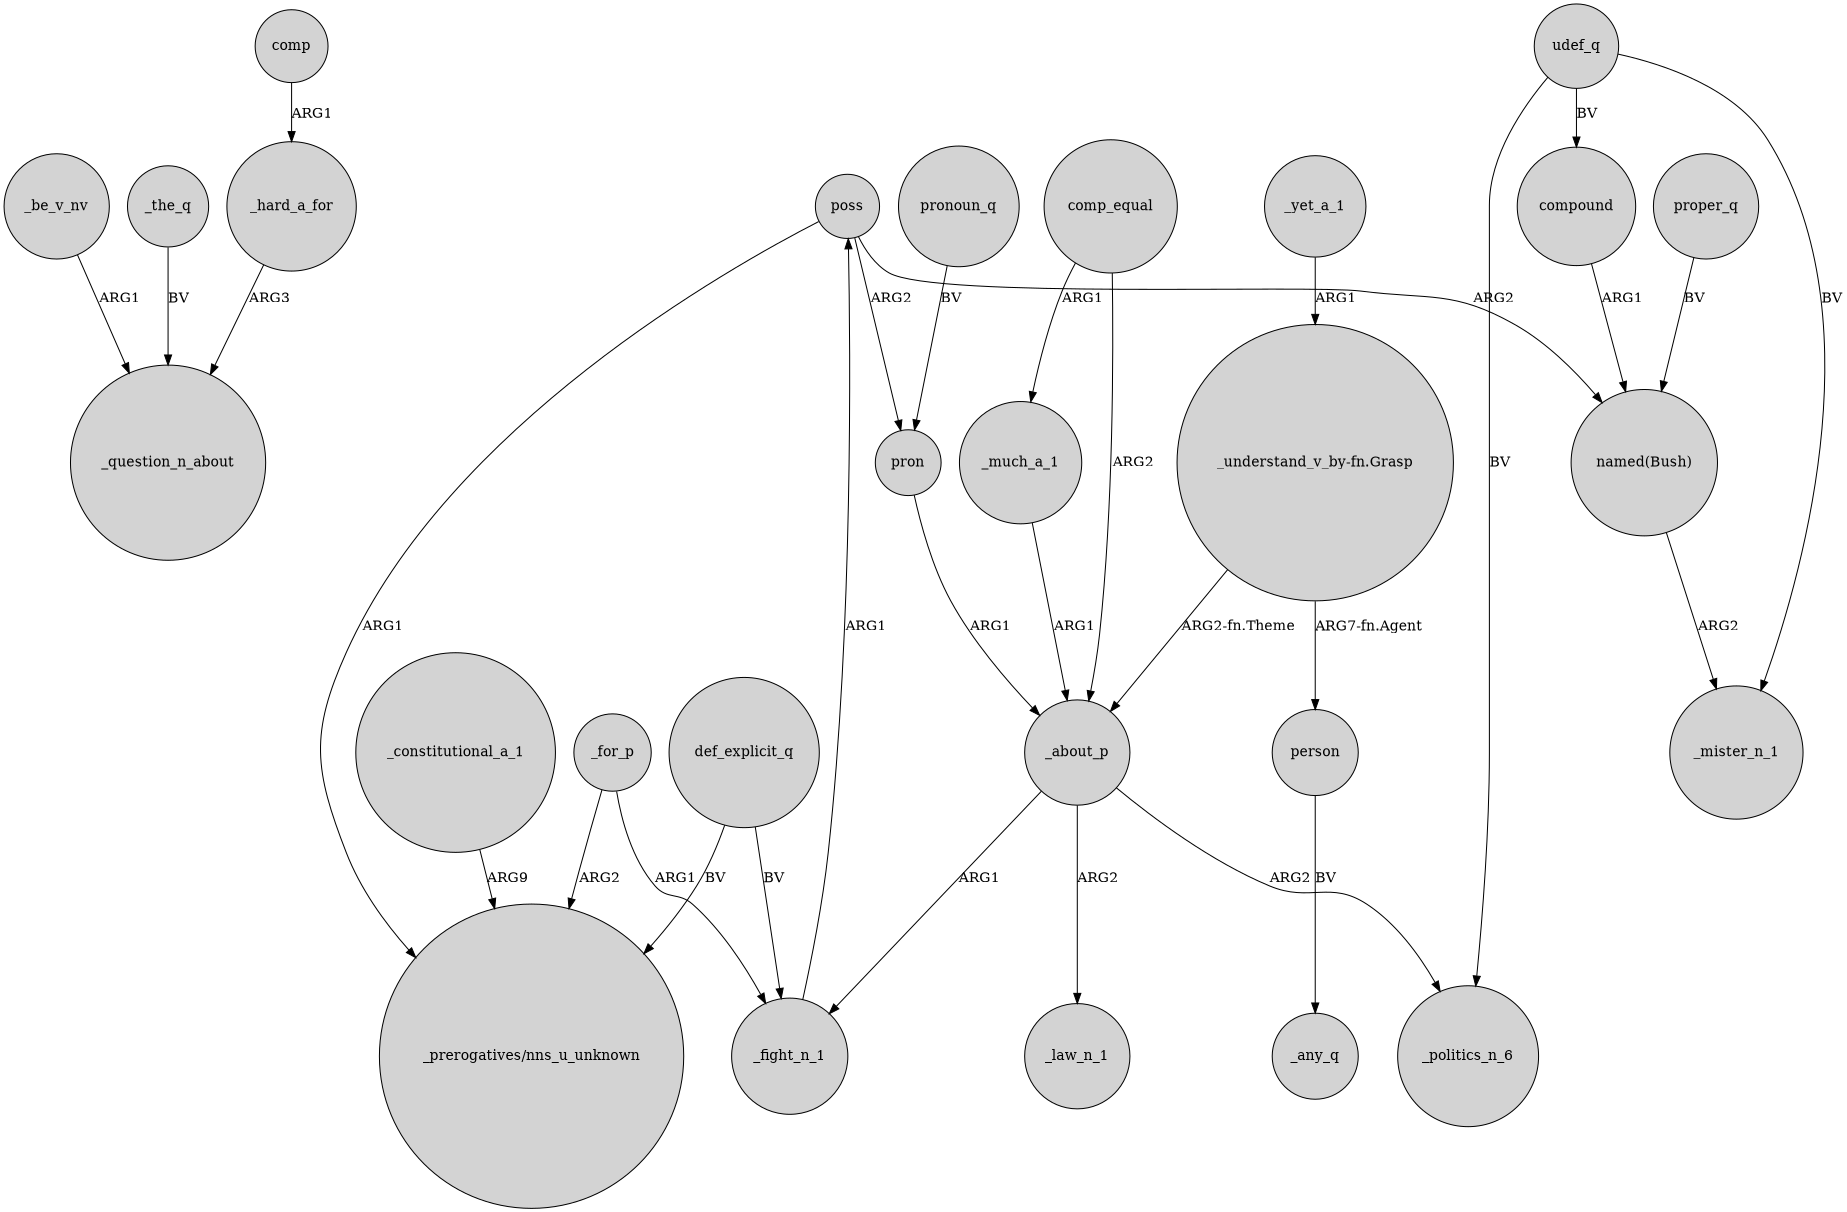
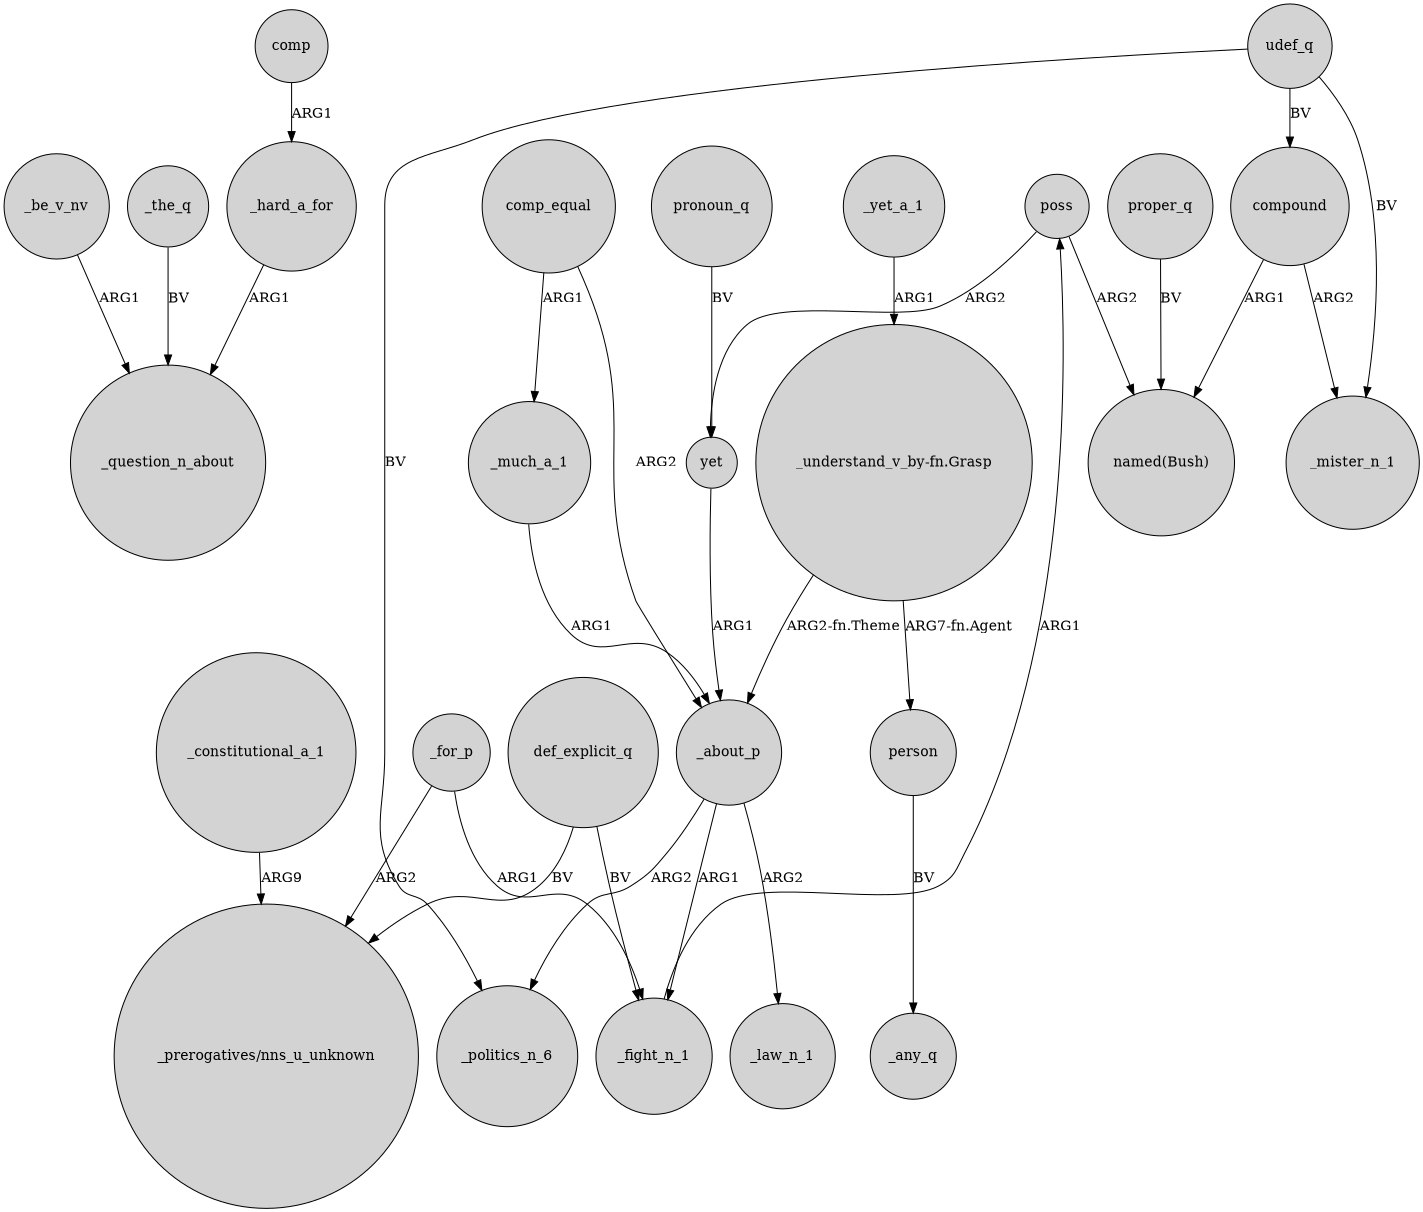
(270, 299) -> (270, 299)
(908, 463) -> (712, 463)
(435, 516) -> none
(1690, 606) -> (1319, 326)
